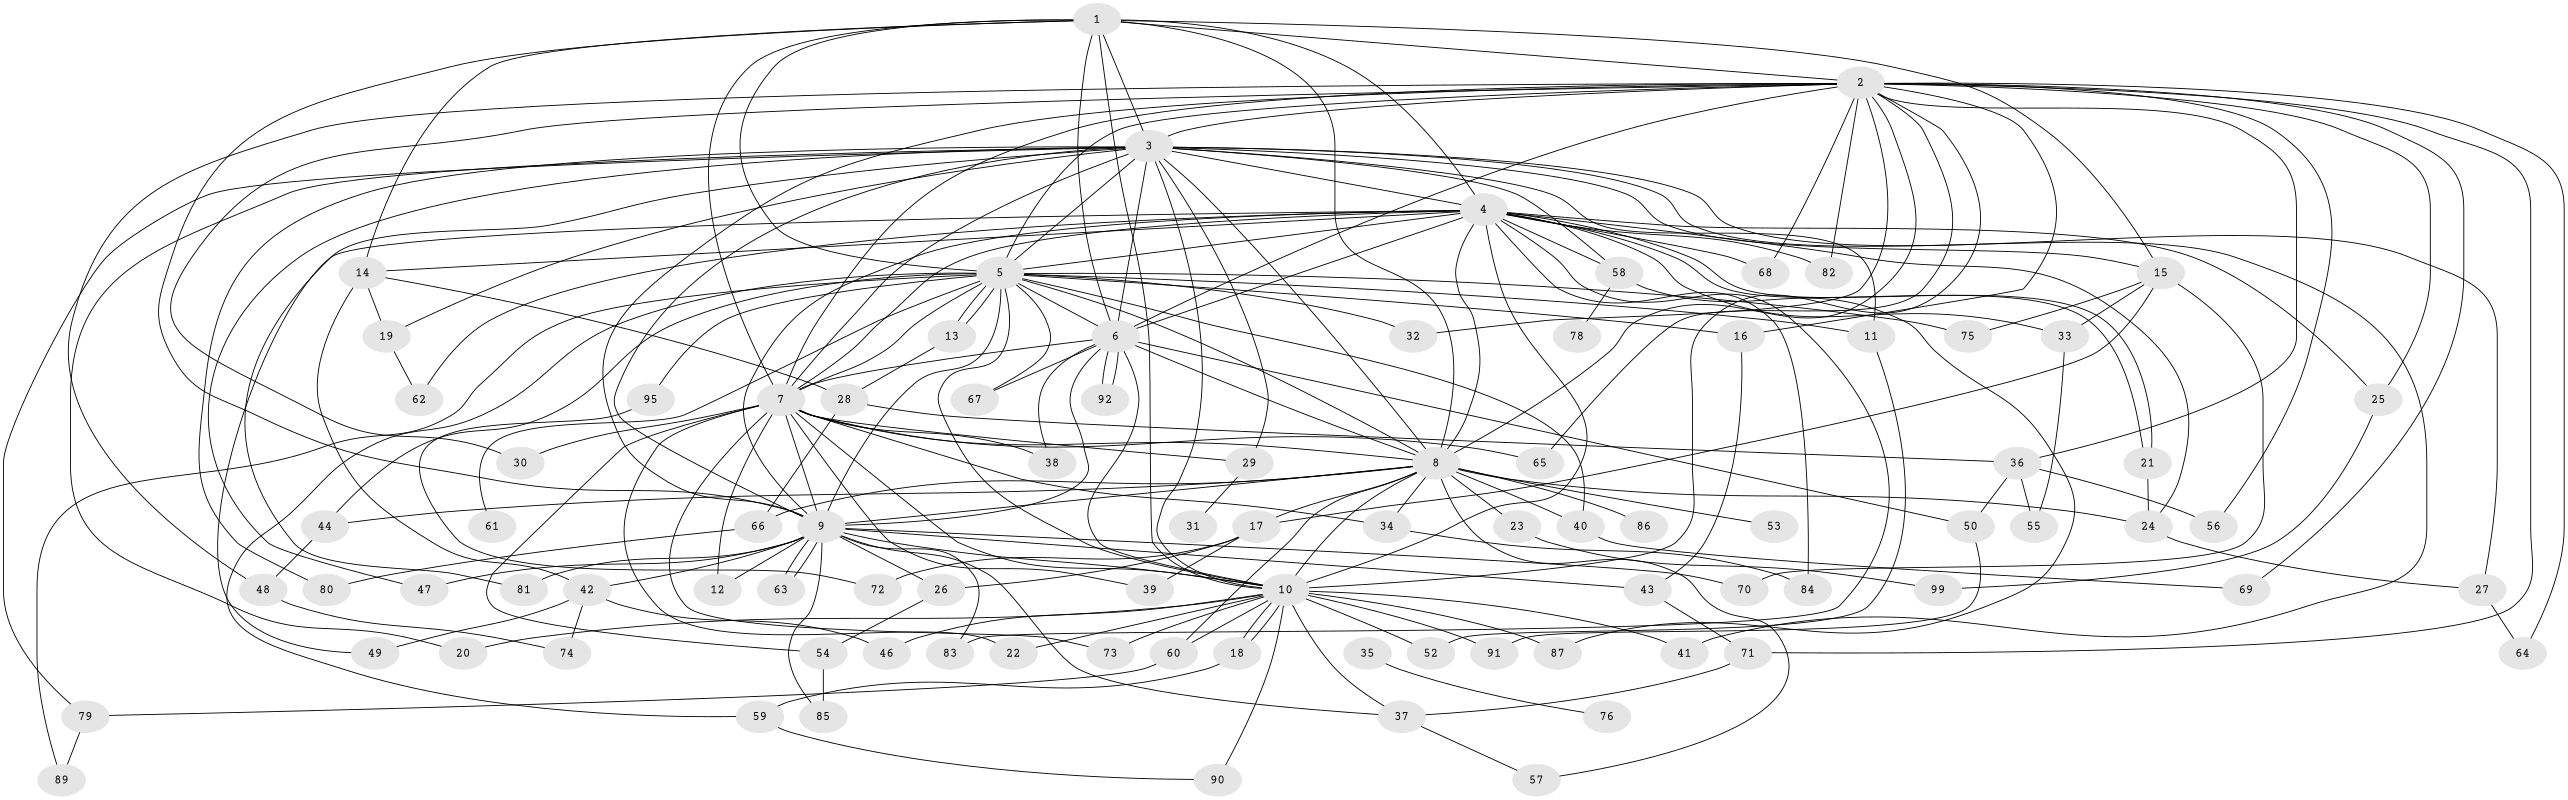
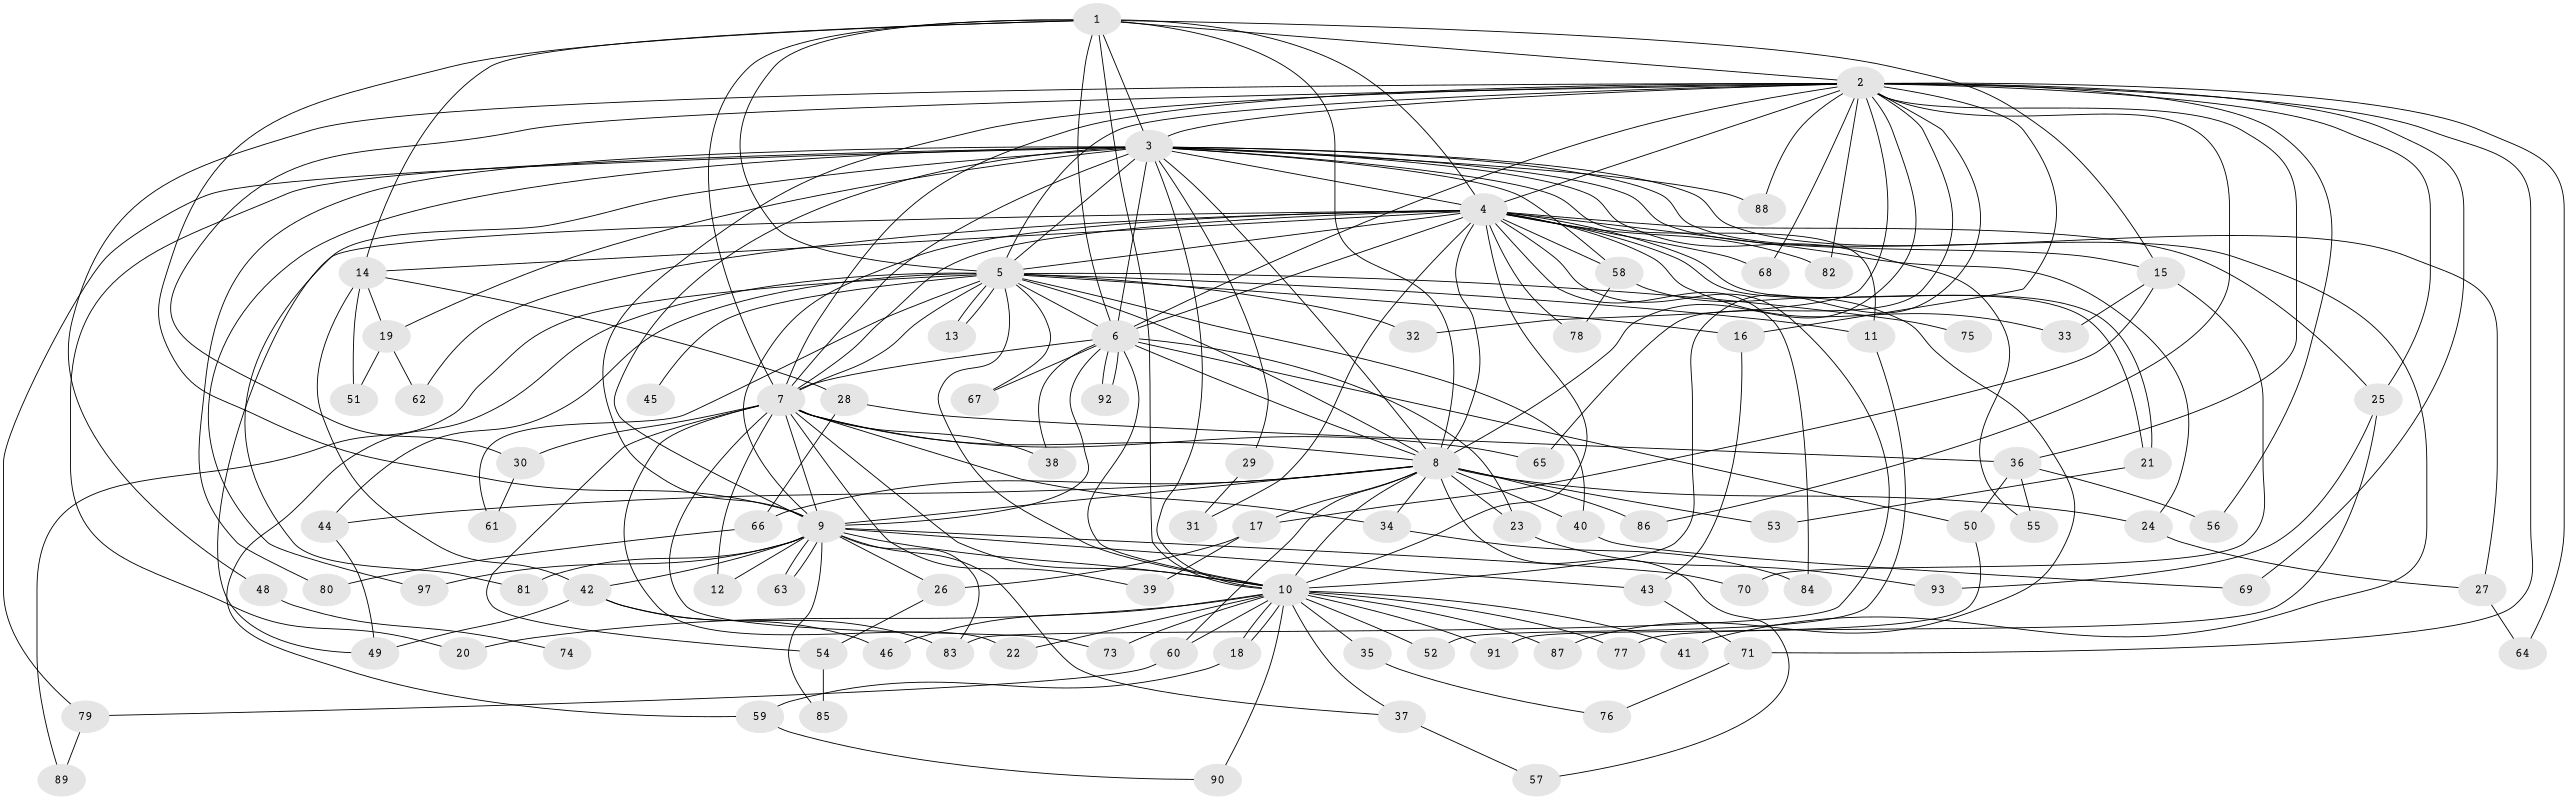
none -> (1672, 146)
none -> (1762, 210)
none -> (1519, 280)
(2055, 311) -> none
none -> (2187, 338)
none -> (1351, 369)
(887, 374) -> none
none -> (1338, 380)
(910, 387) -> none
none -> (354, 400)
(651, 400) -> (651, 400)
(2057, 432) -> (1722, 246)
(1012, 440) -> none
(2148, 494) -> (1961, 495)
none -> (506, 495)
(293, 559) -> (363, 586)
(424, 590) -> (424, 590)
(878, 590) -> none
(1938, 590) -> (1938, 590)
(577, 622) -> (852, 624)
none -> (1327, 622)
none -> (1621, 653)
(1579, 699) -> (1678, 686)
